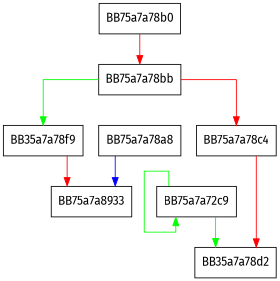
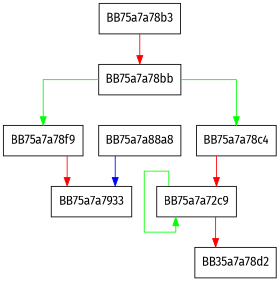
(140, 19) -> (140, 19)
(227, 80) -> (227, 80)
(43, 141) -> (43, 141)
(140, 141) -> (140, 141)
(256, 197) -> (216, 167)
(92, 202) -> (92, 202)
(216, 228) -> (216, 228)
